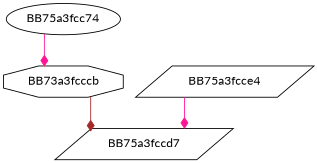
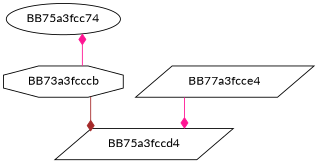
(44, 45) -> (82, 55)
(225, 82) -> (225, 82)
(144, 144) -> (144, 144)
